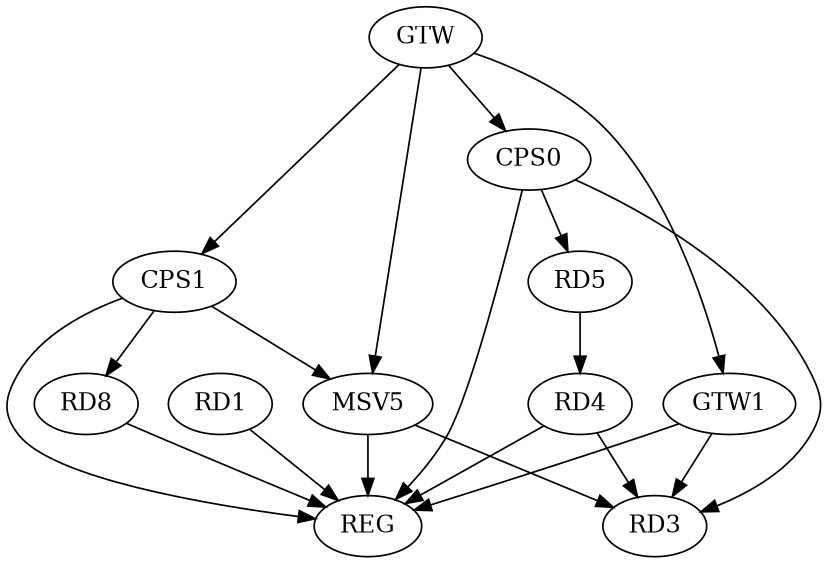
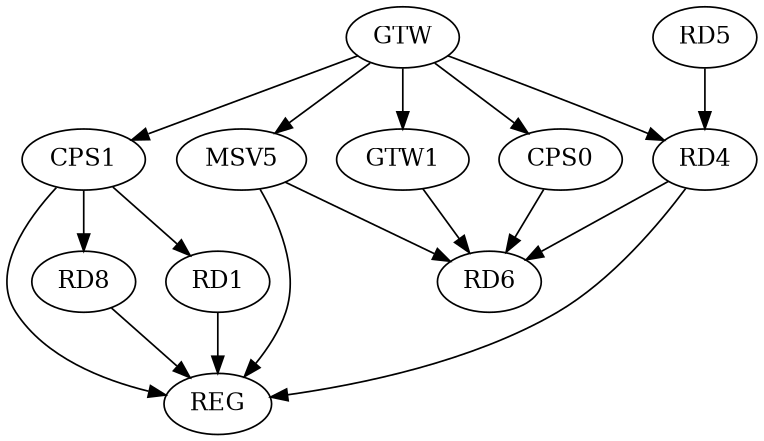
none -> (548, 94)
(551, 213) -> none
(264, 338) -> (145, 216)
(481, 345) -> none
(555, 465) -> none
(655, 526) -> (489, 282)
